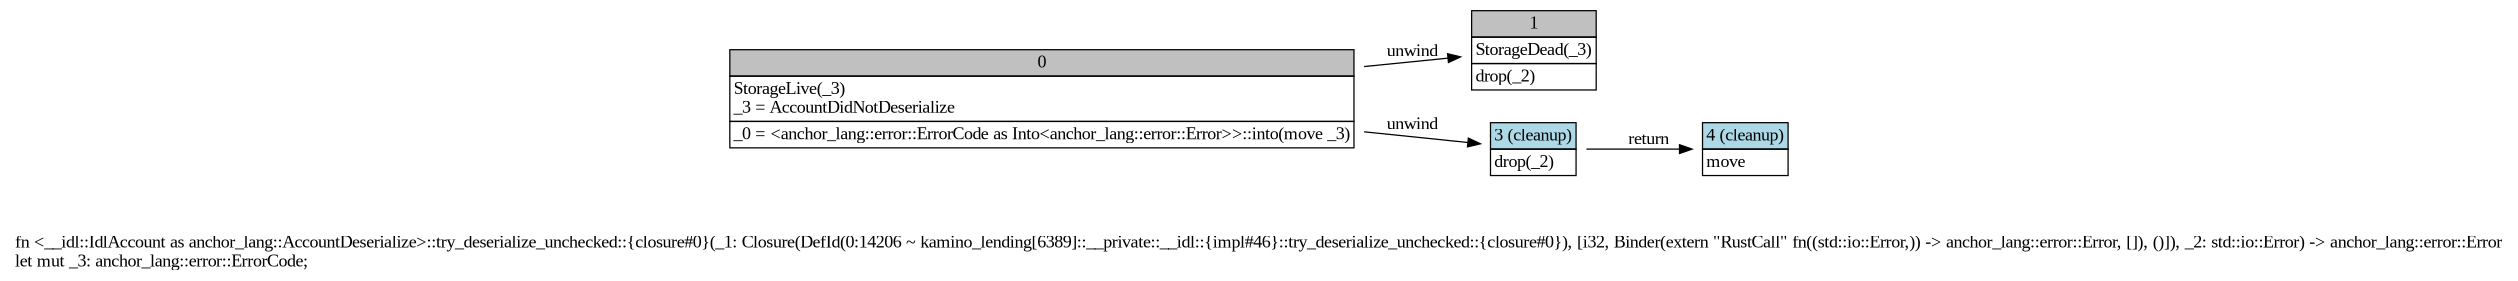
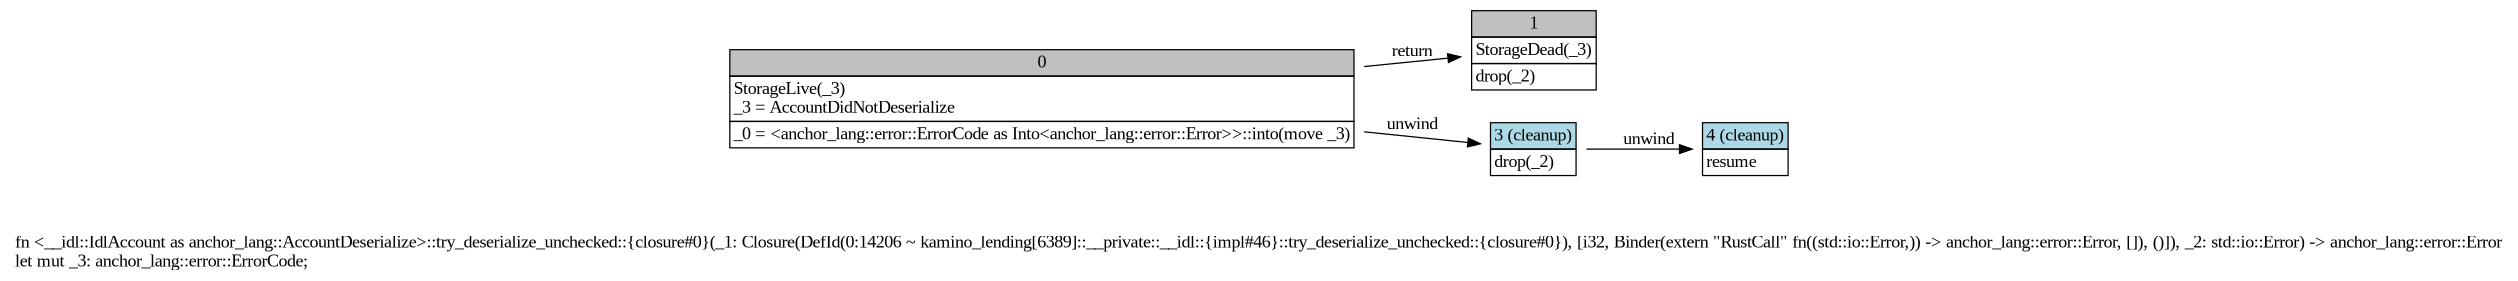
(1412, 52) -> (1412, 52)
(1649, 140) -> (1649, 140)
(1726, 162) -> (1731, 162)
